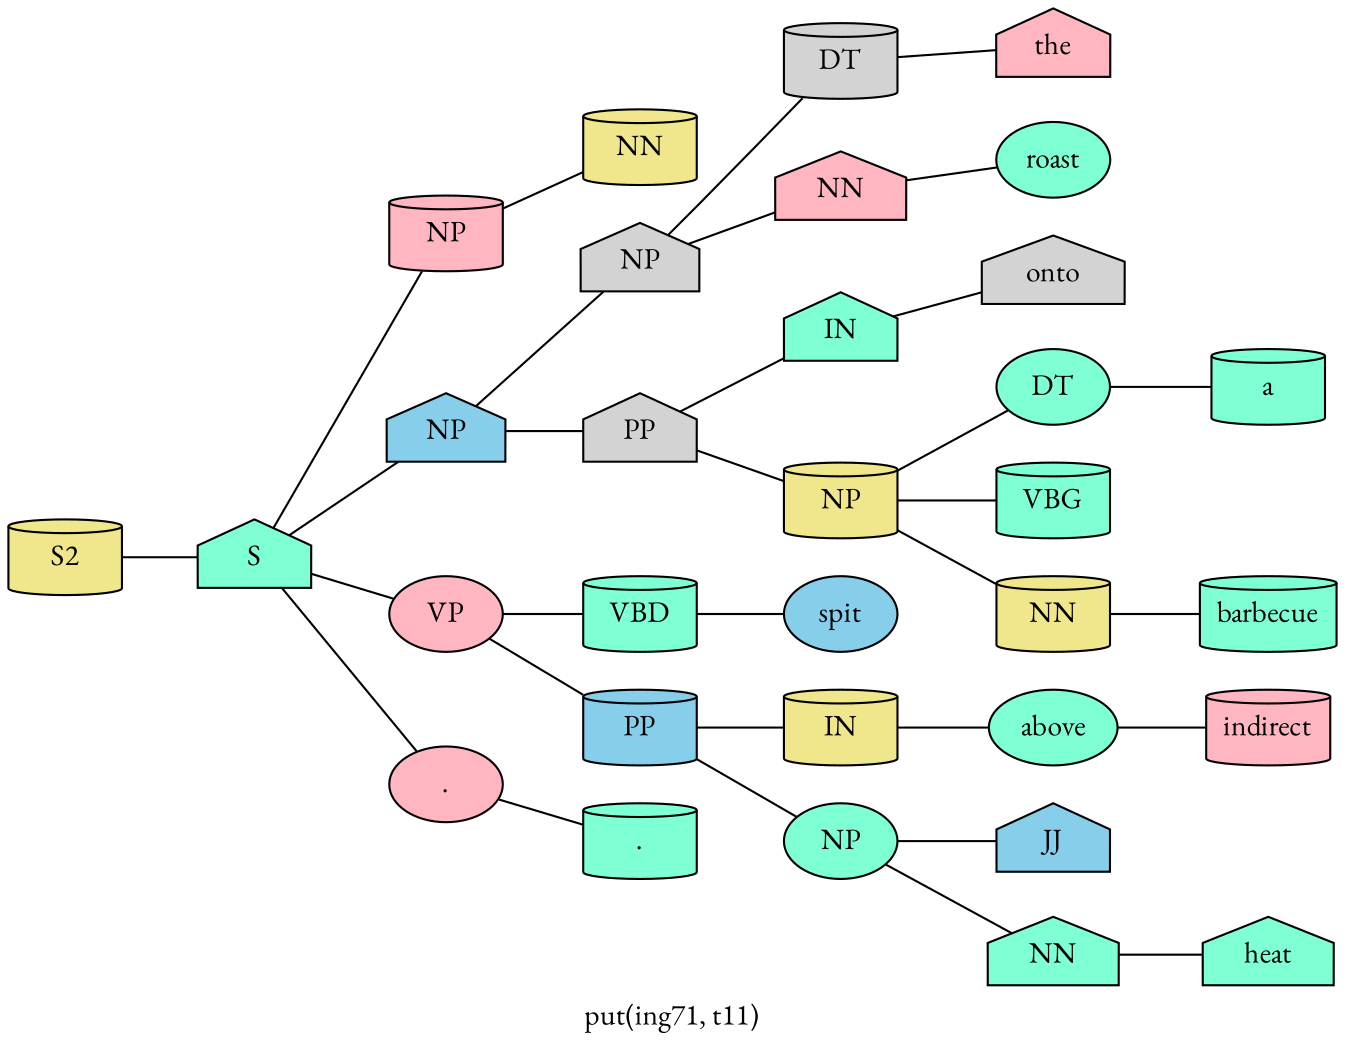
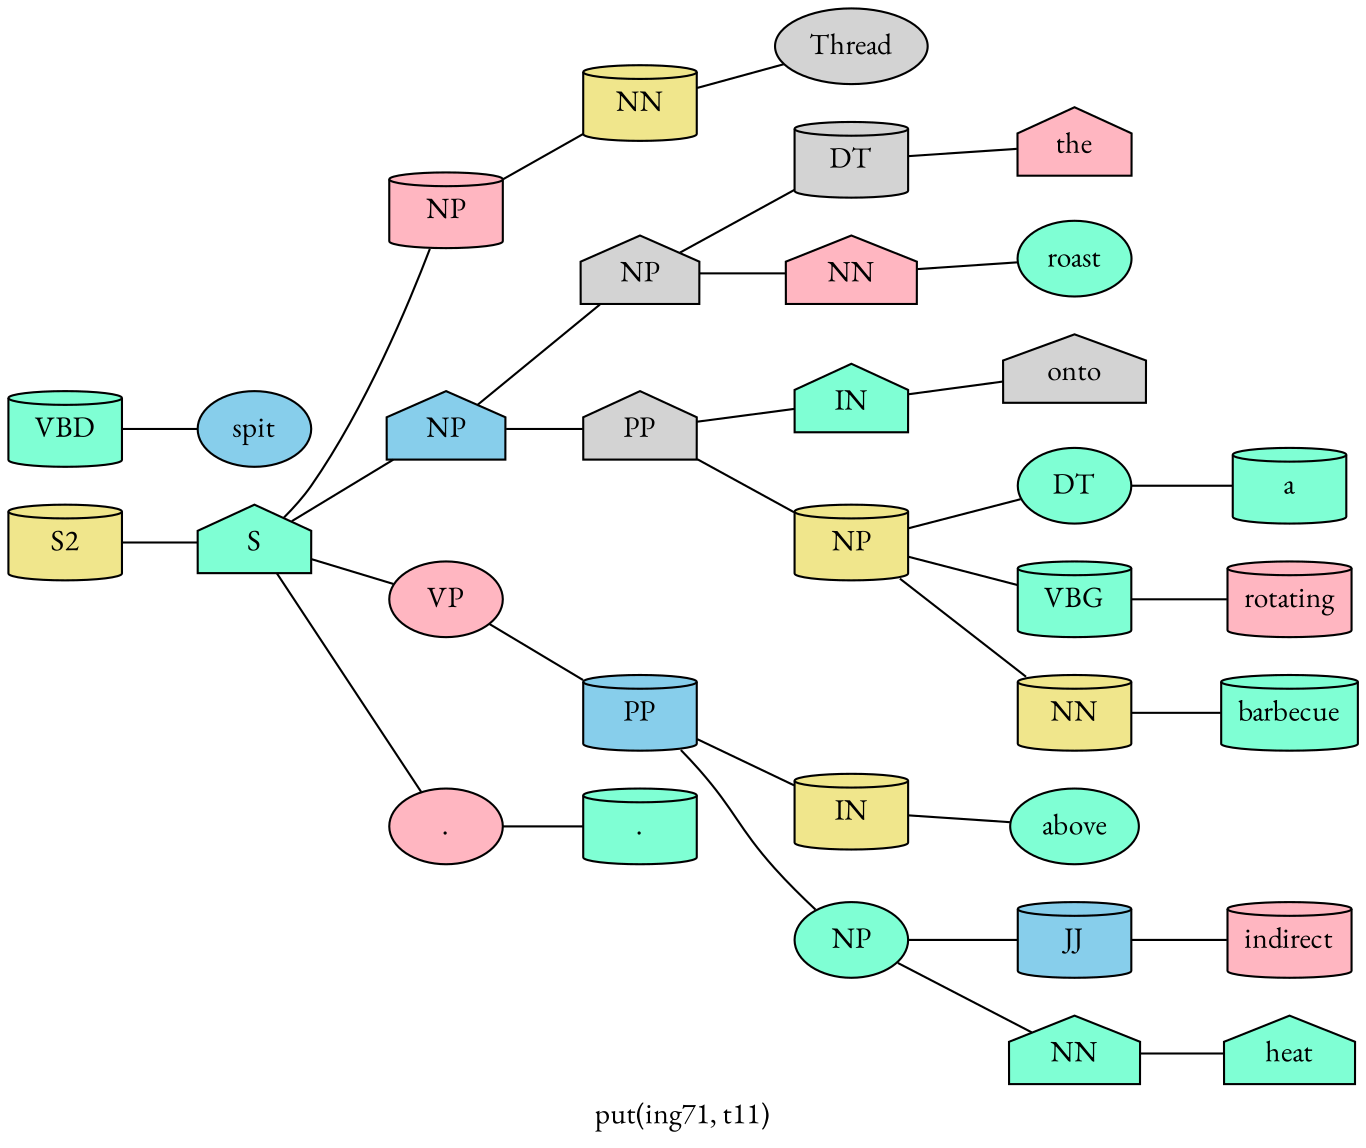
none -> (851, 46)
none -> (1290, 599)
(543, 614) -> none
(1162, 728) -> (1179, 940)
(1053, 841) -> (1075, 940)
